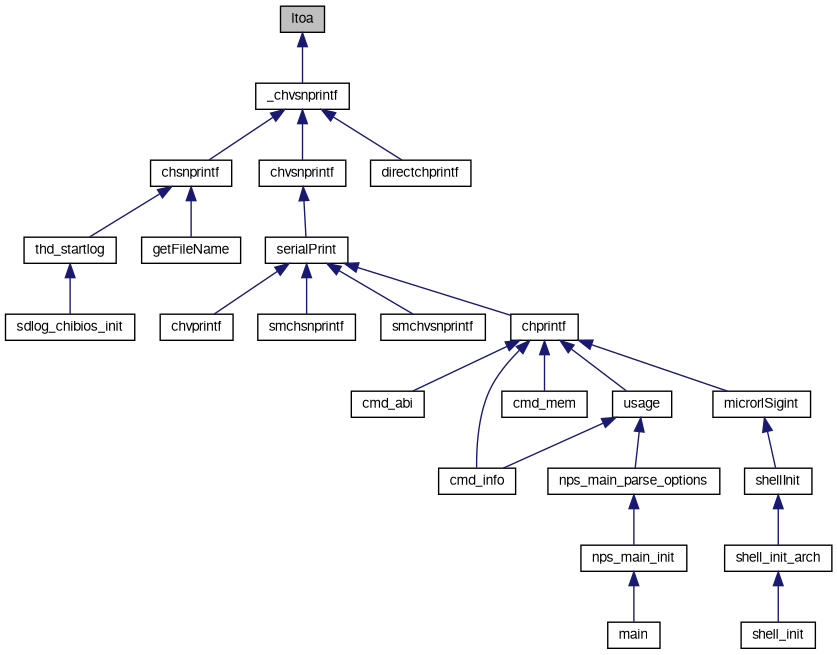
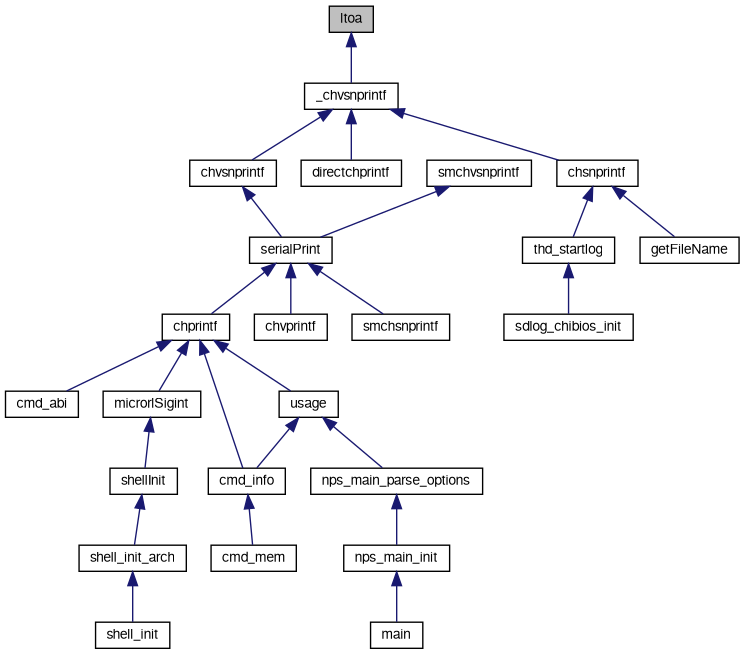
(376, 292) -> (379, 214)
(544, 373) -> (251, 527)
